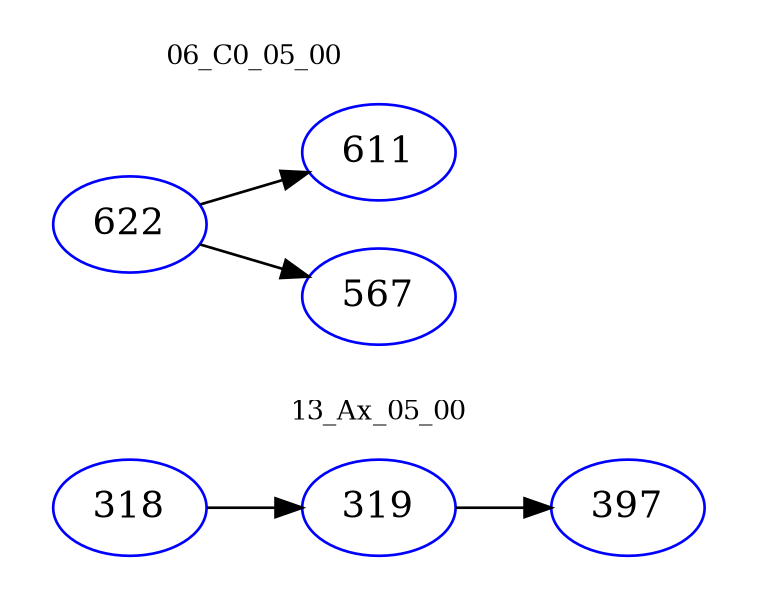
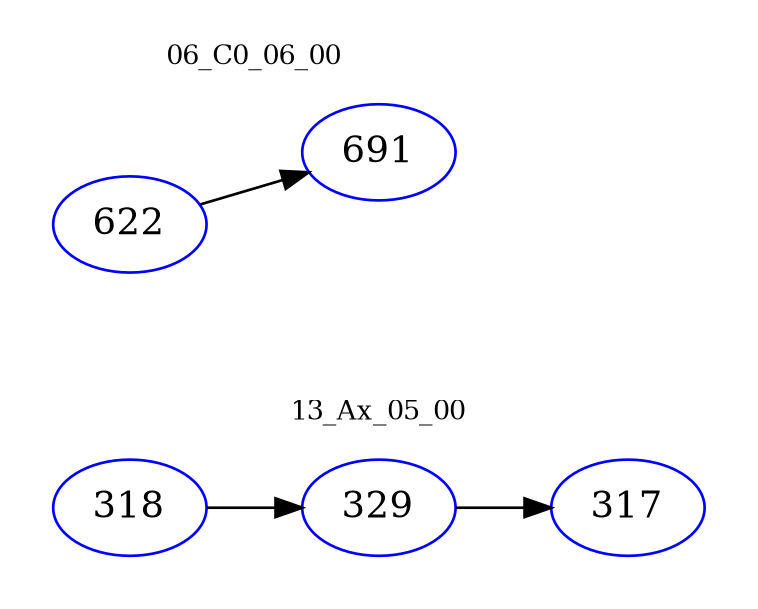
(254, 57) -> (254, 57)
(379, 152) -> (379, 152)
(379, 297) -> none
(379, 508) -> (379, 508)
(628, 508) -> (628, 508)
